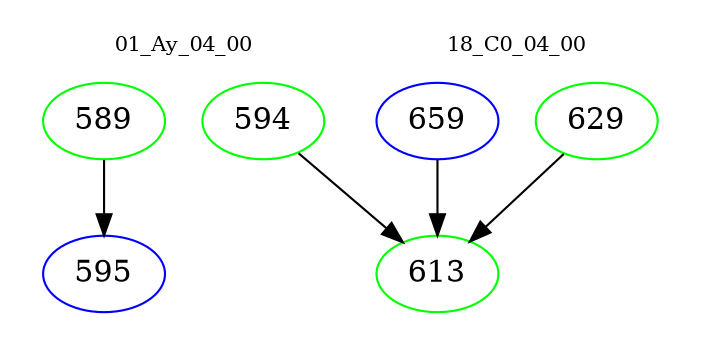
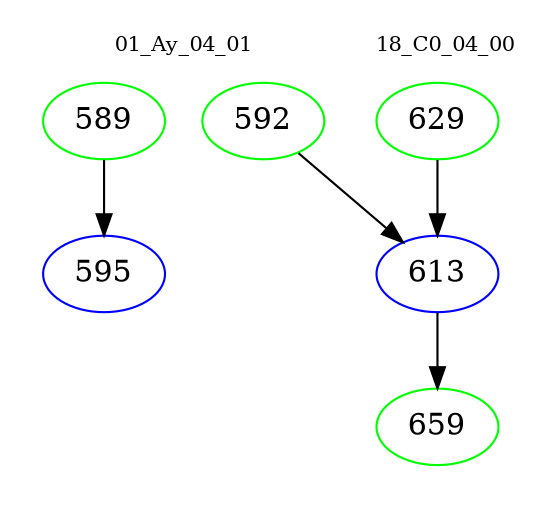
(184, 46) -> (184, 46)
(263, 121) -> (263, 121)
(437, 121) -> (437, 427)
(437, 187) -> (437, 340)
(437, 274) -> (437, 274)
